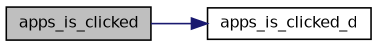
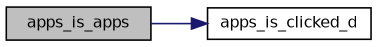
(79, 24) -> (79, 24)
